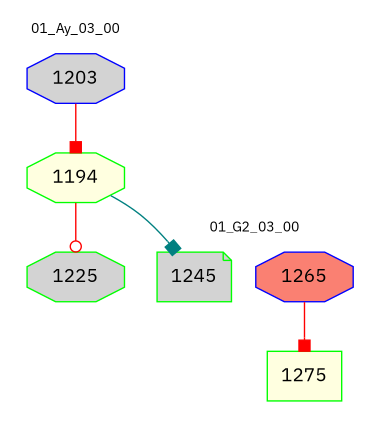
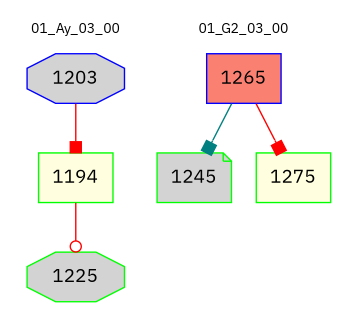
(76, 178) -> (76, 178)
(127, 205) -> (222, 122)
(304, 277) -> (244, 79)
